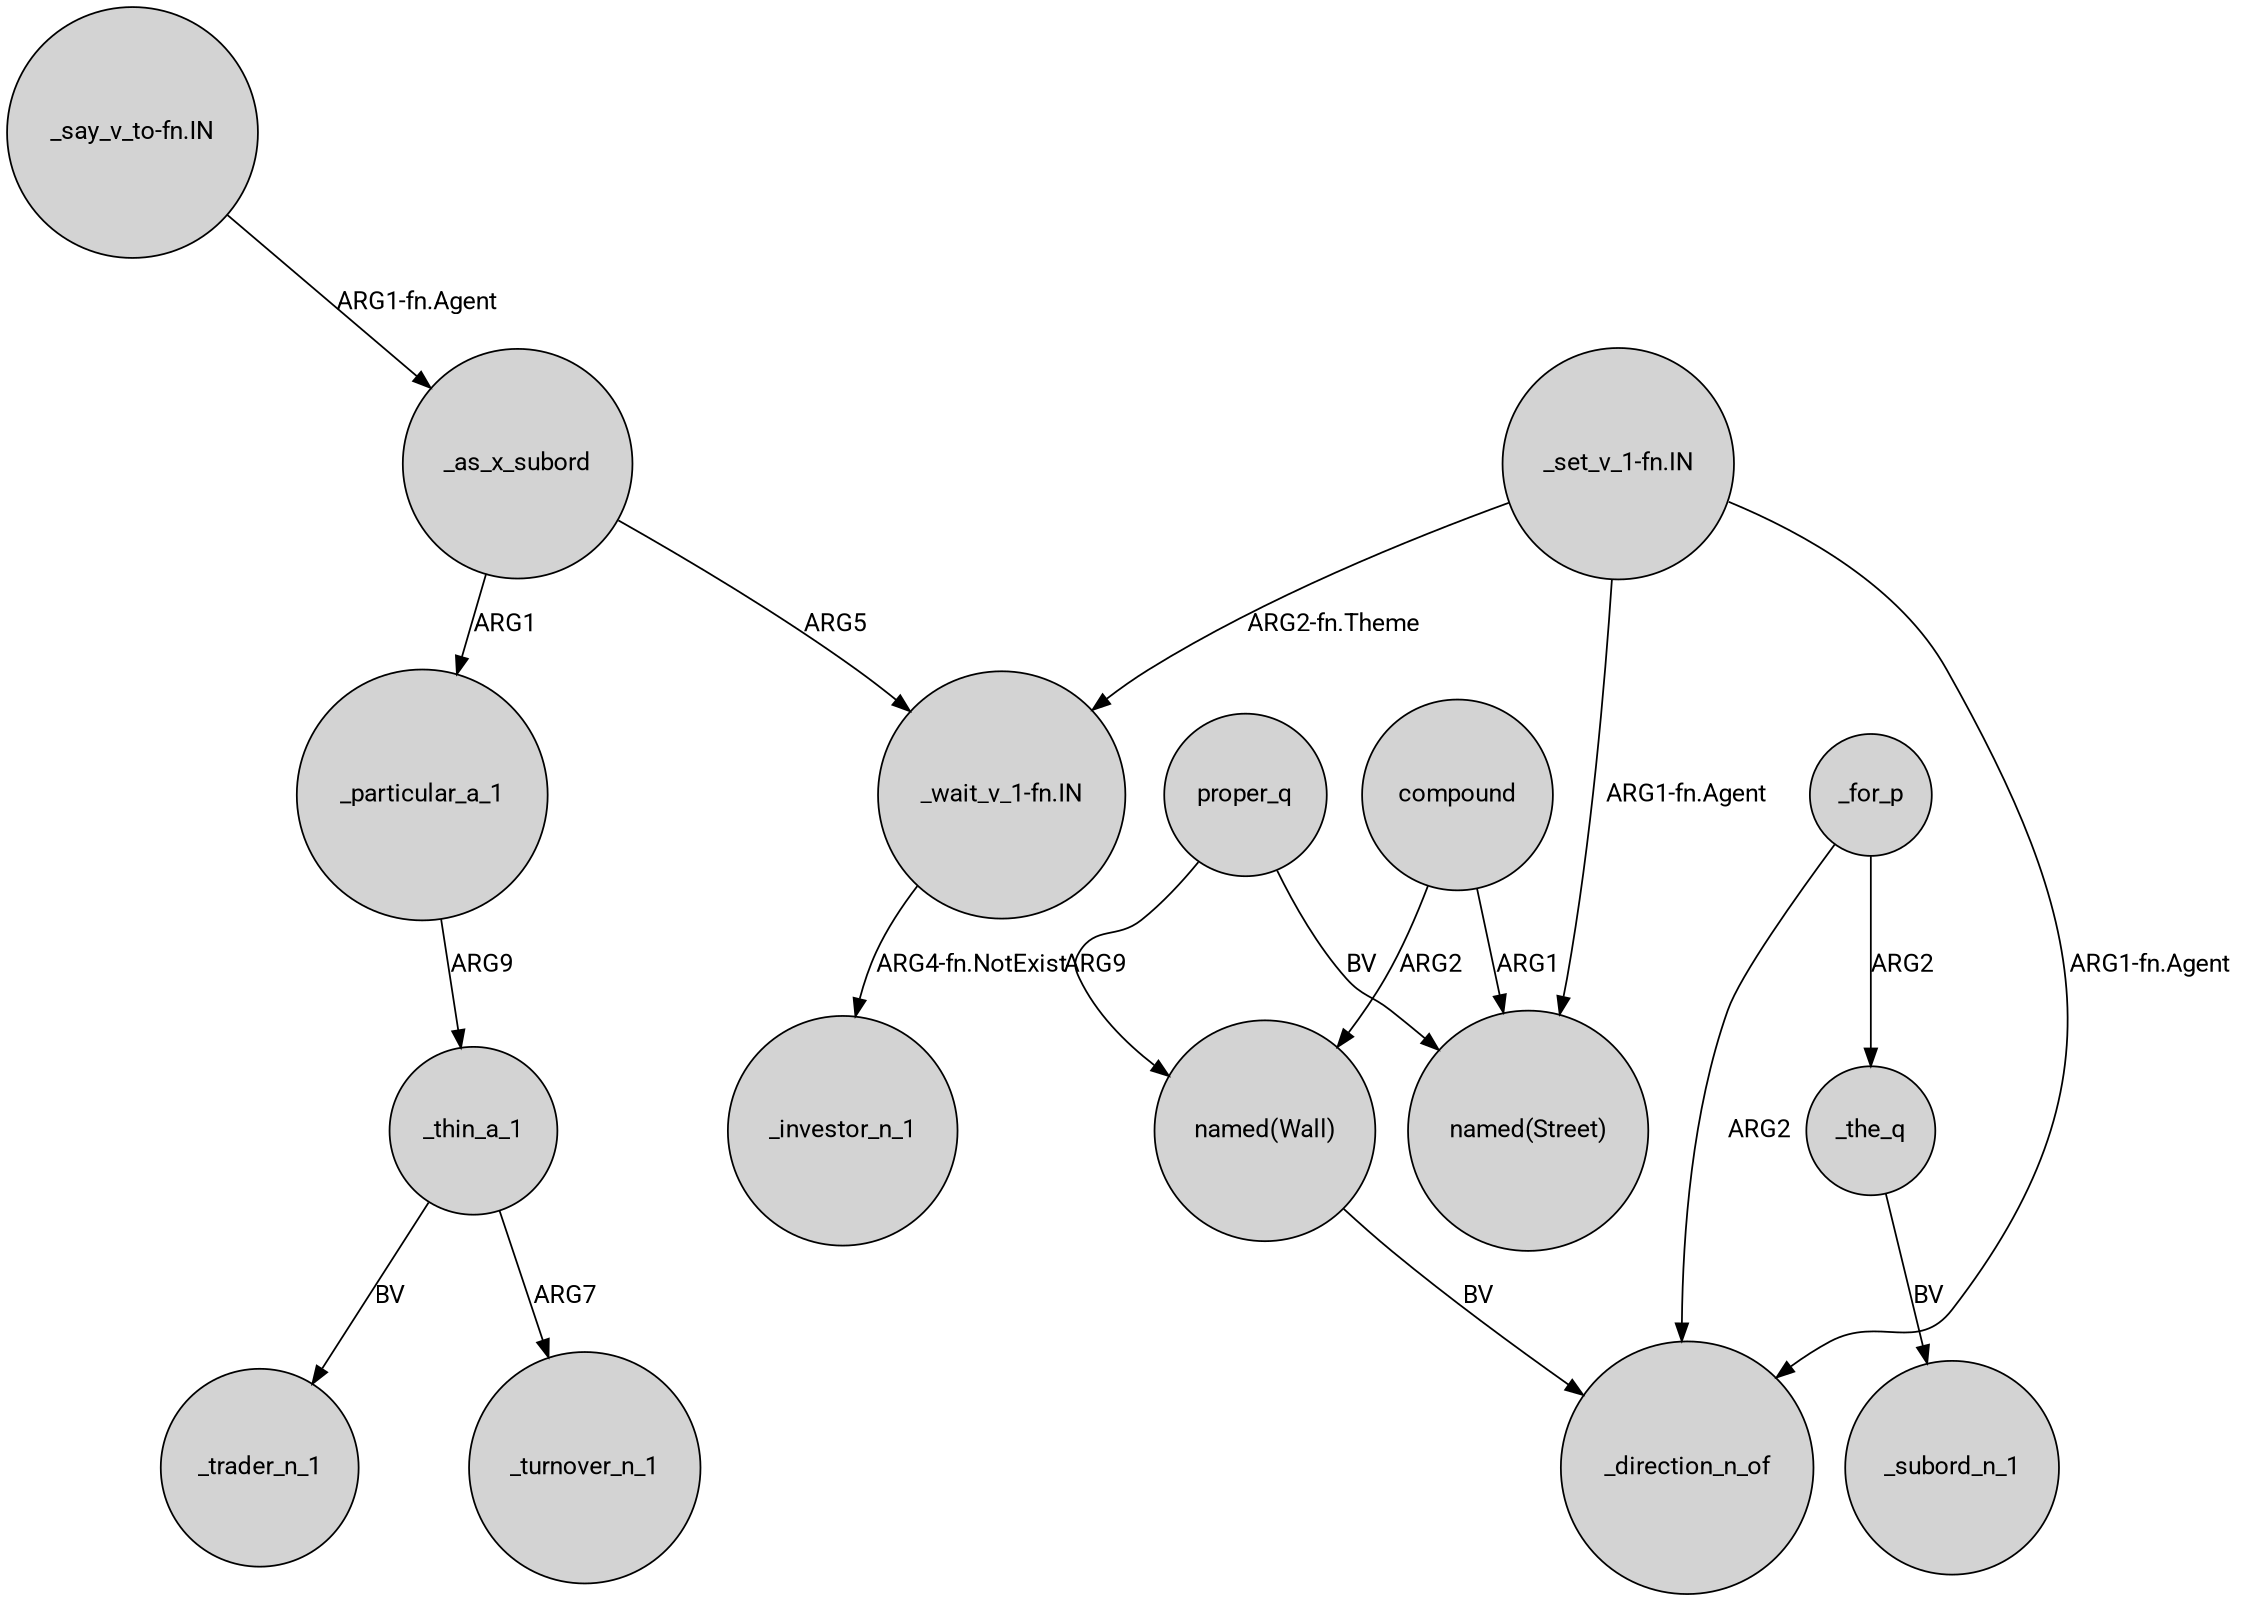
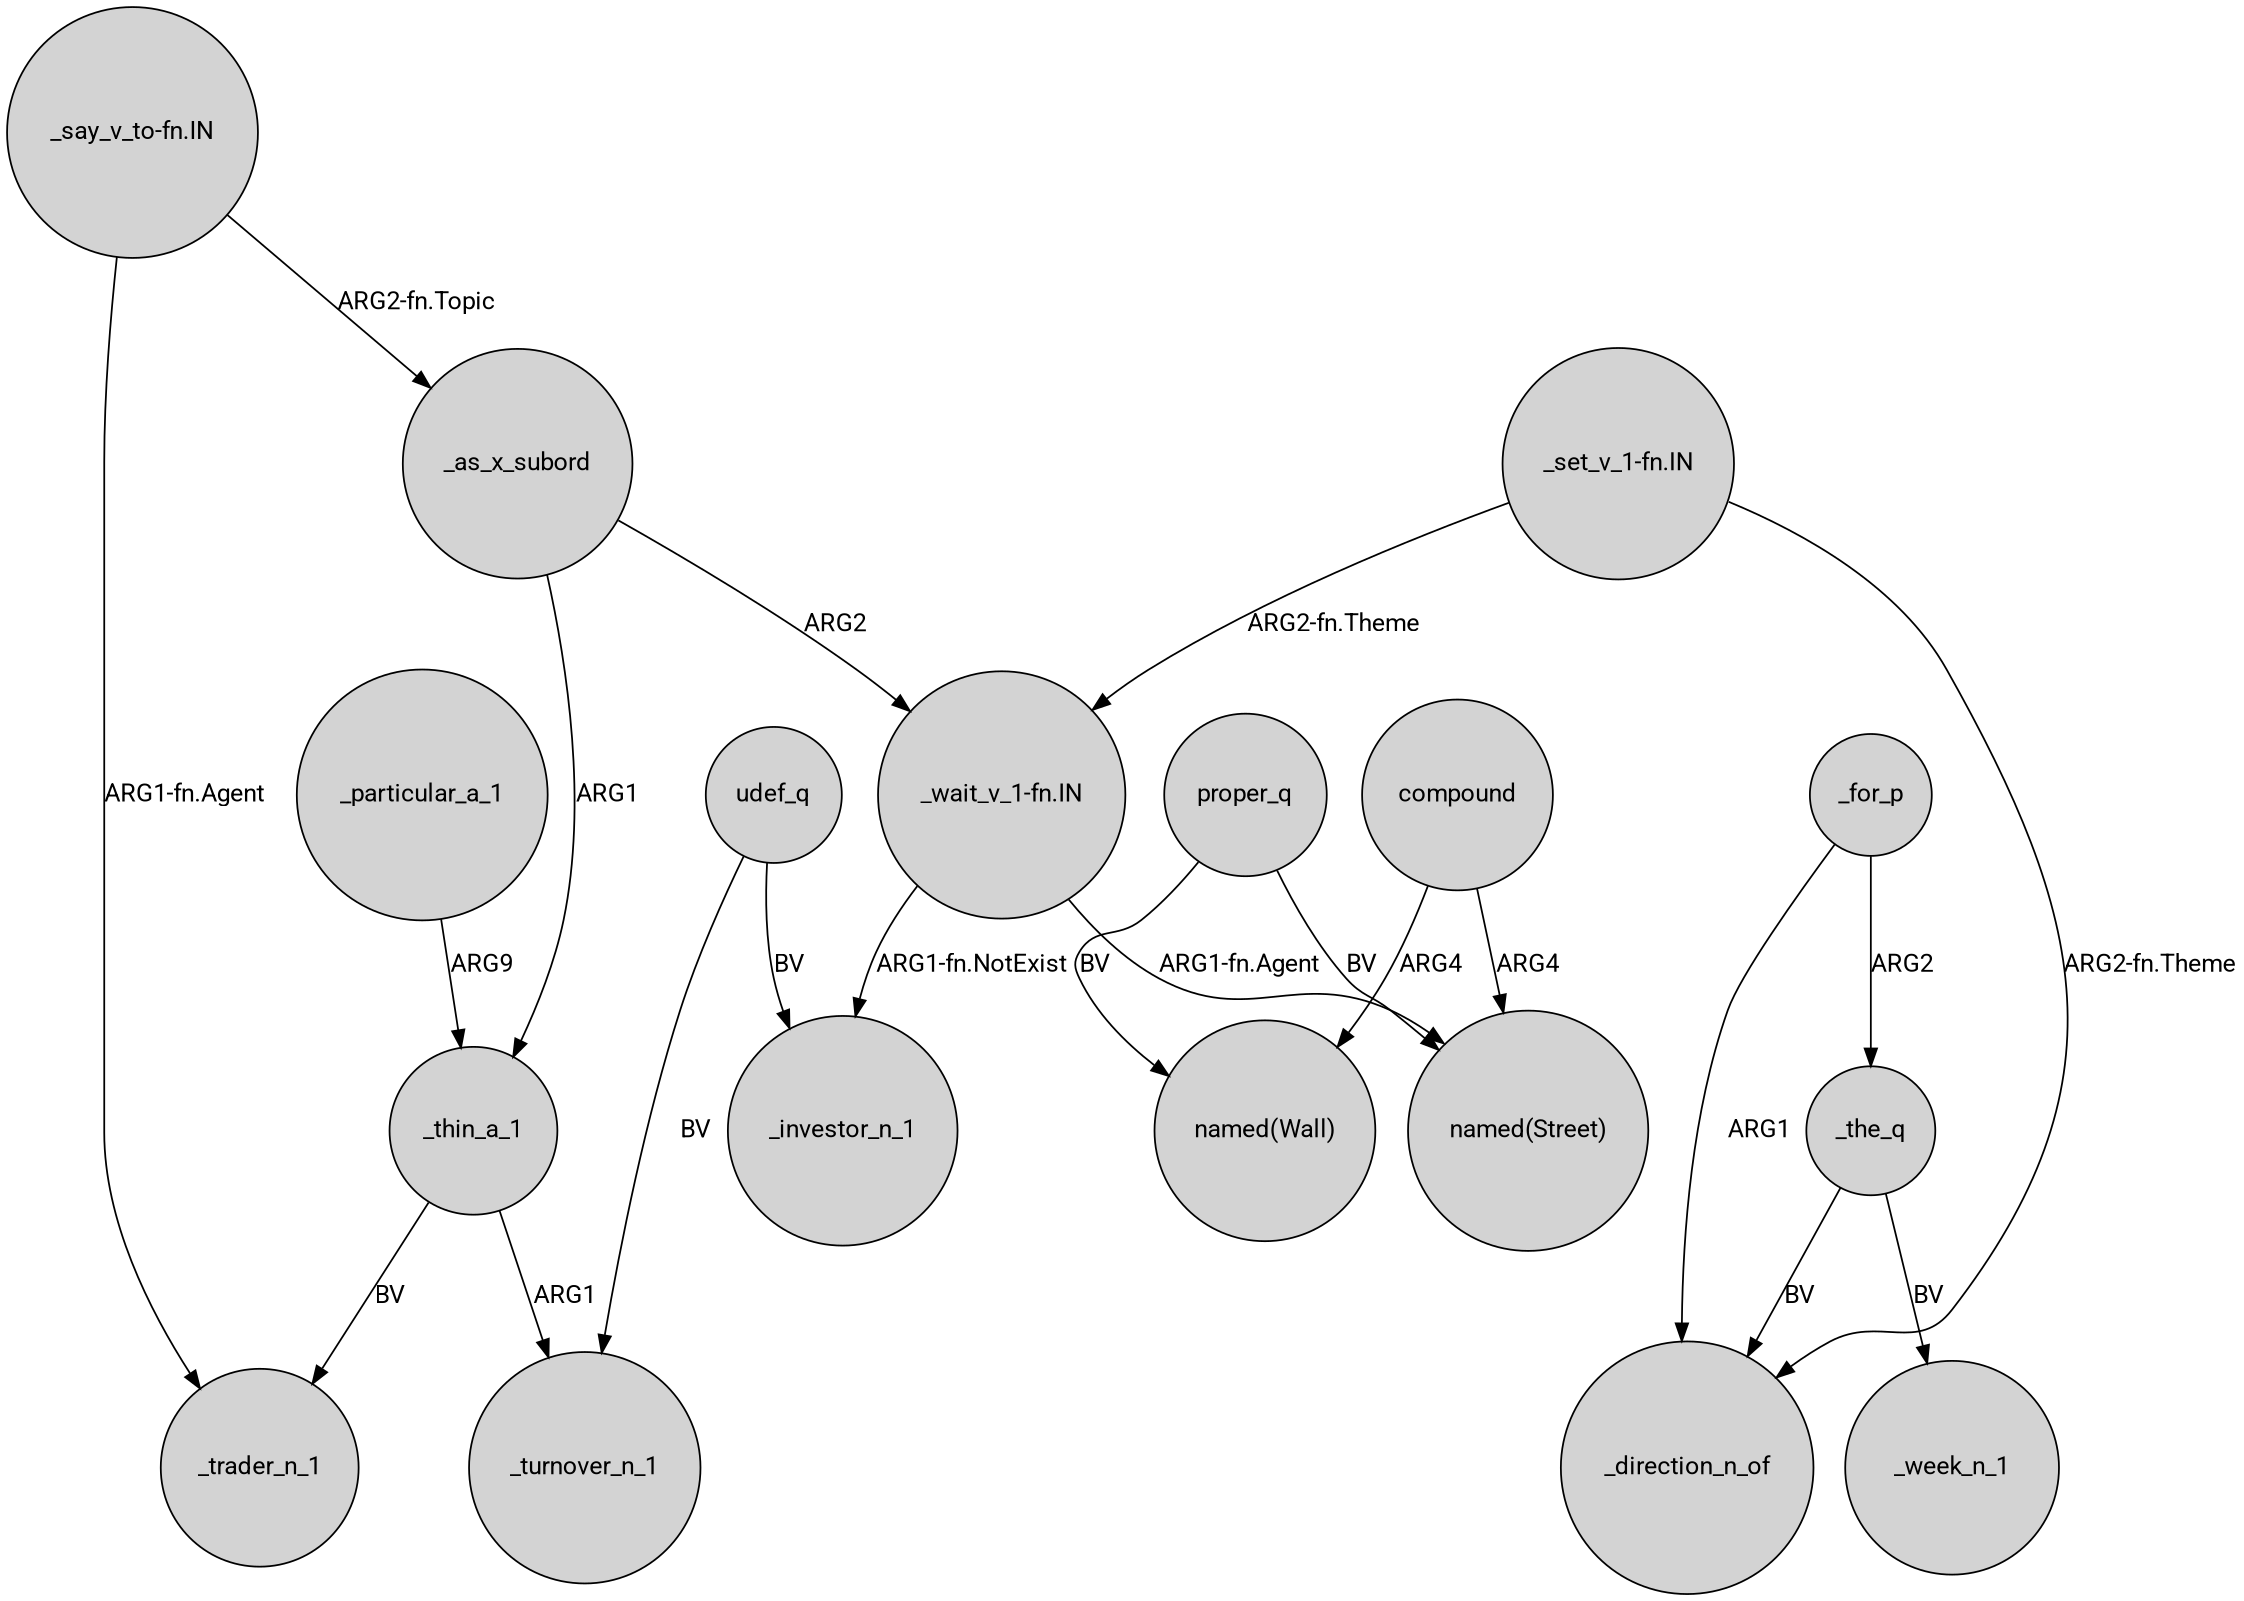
(417, 303) -> (417, 303)
(474, 616) -> (574, 811)
(836, 625) -> (836, 625)
(1593, 789) -> (1236, 999)
none -> (774, 795)
none -> (104, 824)
(973, 965) -> (973, 965)
(1095, 965) -> (1095, 965)
(1431, 965) -> (1431, 965)
(1528, 965) -> (1528, 965)
(2150, 965) -> (2150, 965)
(1760, 1131) -> (1760, 1131)
(565, 1296) -> (565, 1296)
(1454, 1300) -> (1799, 1264)
(1952, 1468) -> (1952, 1468)
